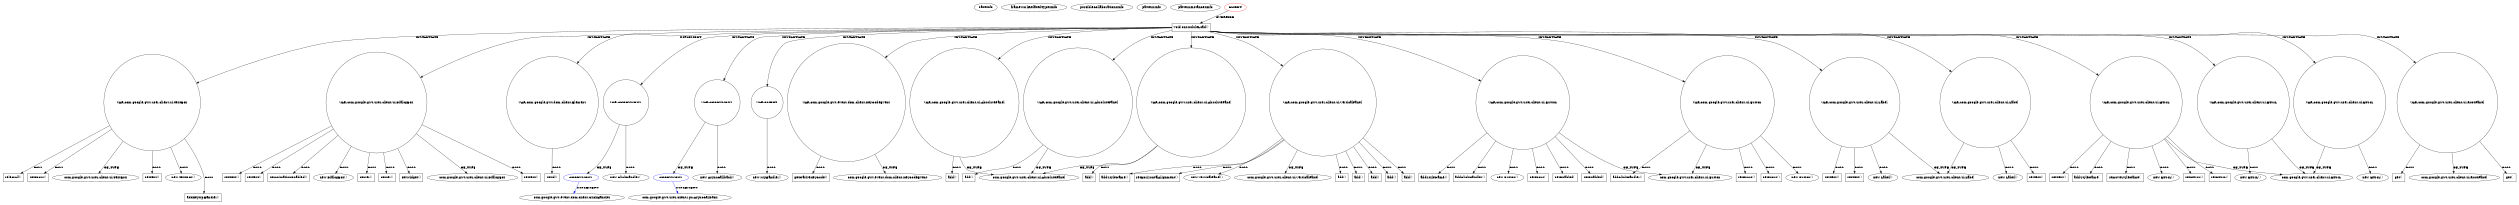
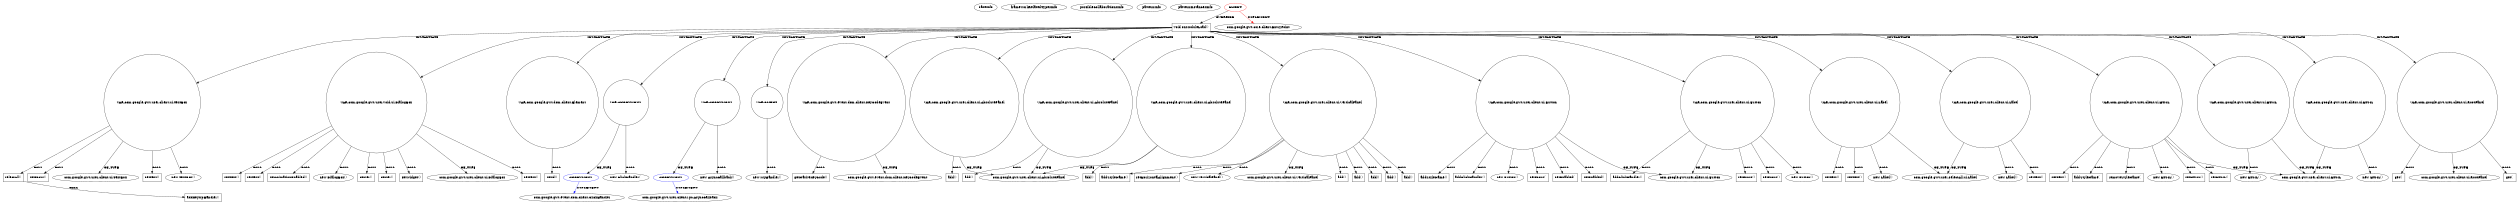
none -> (1258, 27)
(691, 37) -> (691, 37)
(376, 103) -> (376, 103)
(199, 163) -> (103, 192)
(1945, 178) -> (1945, 178)
